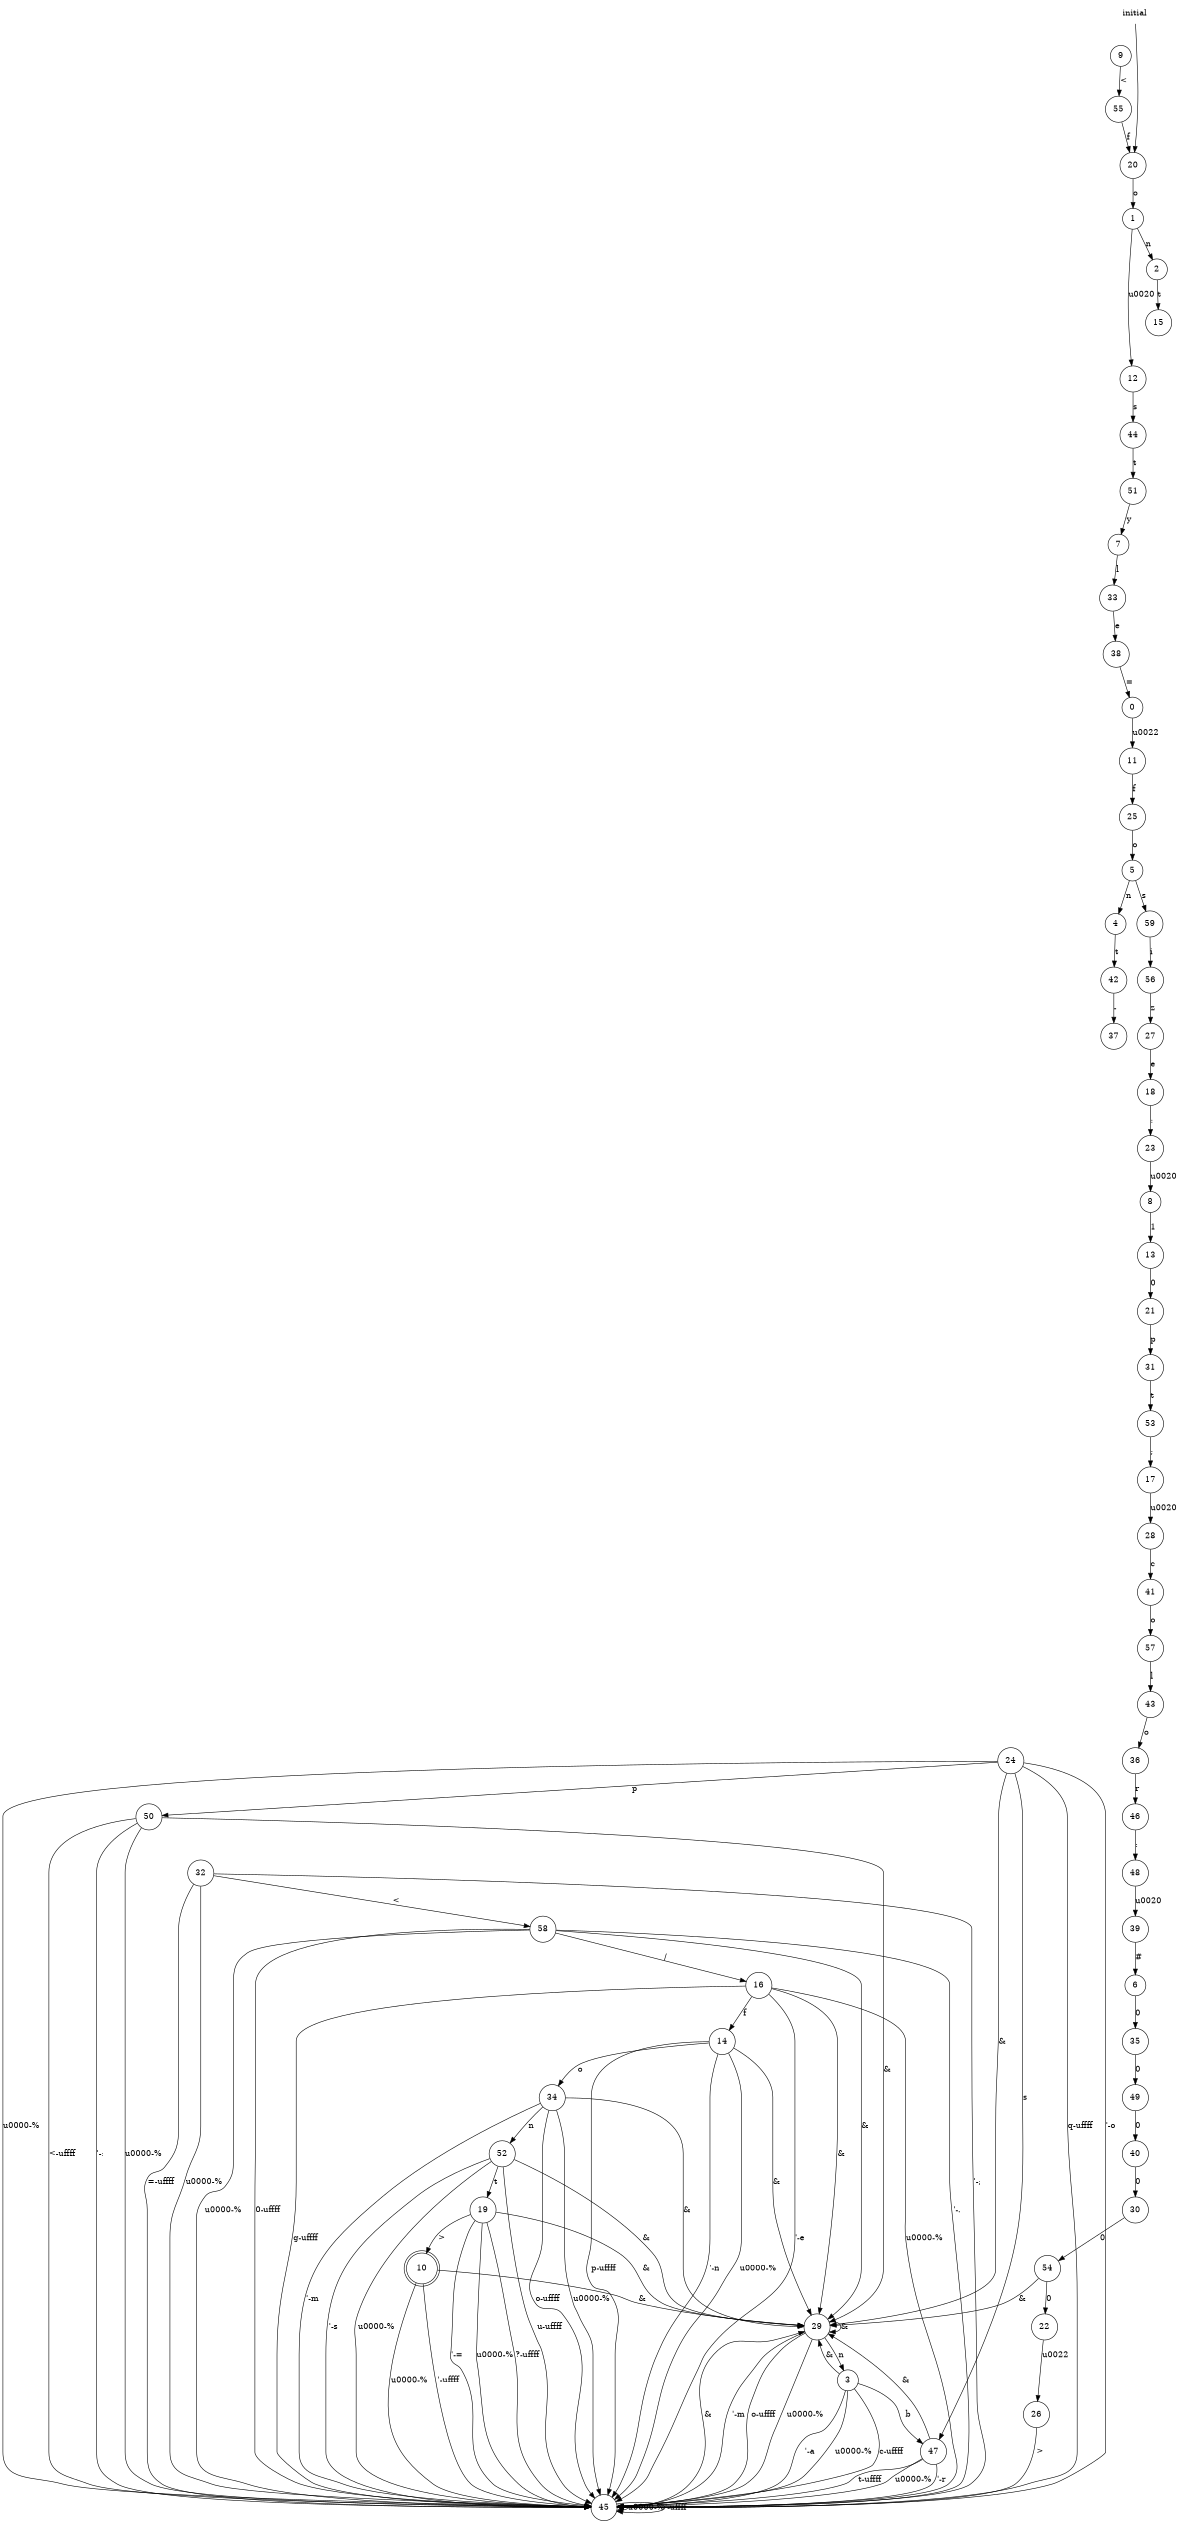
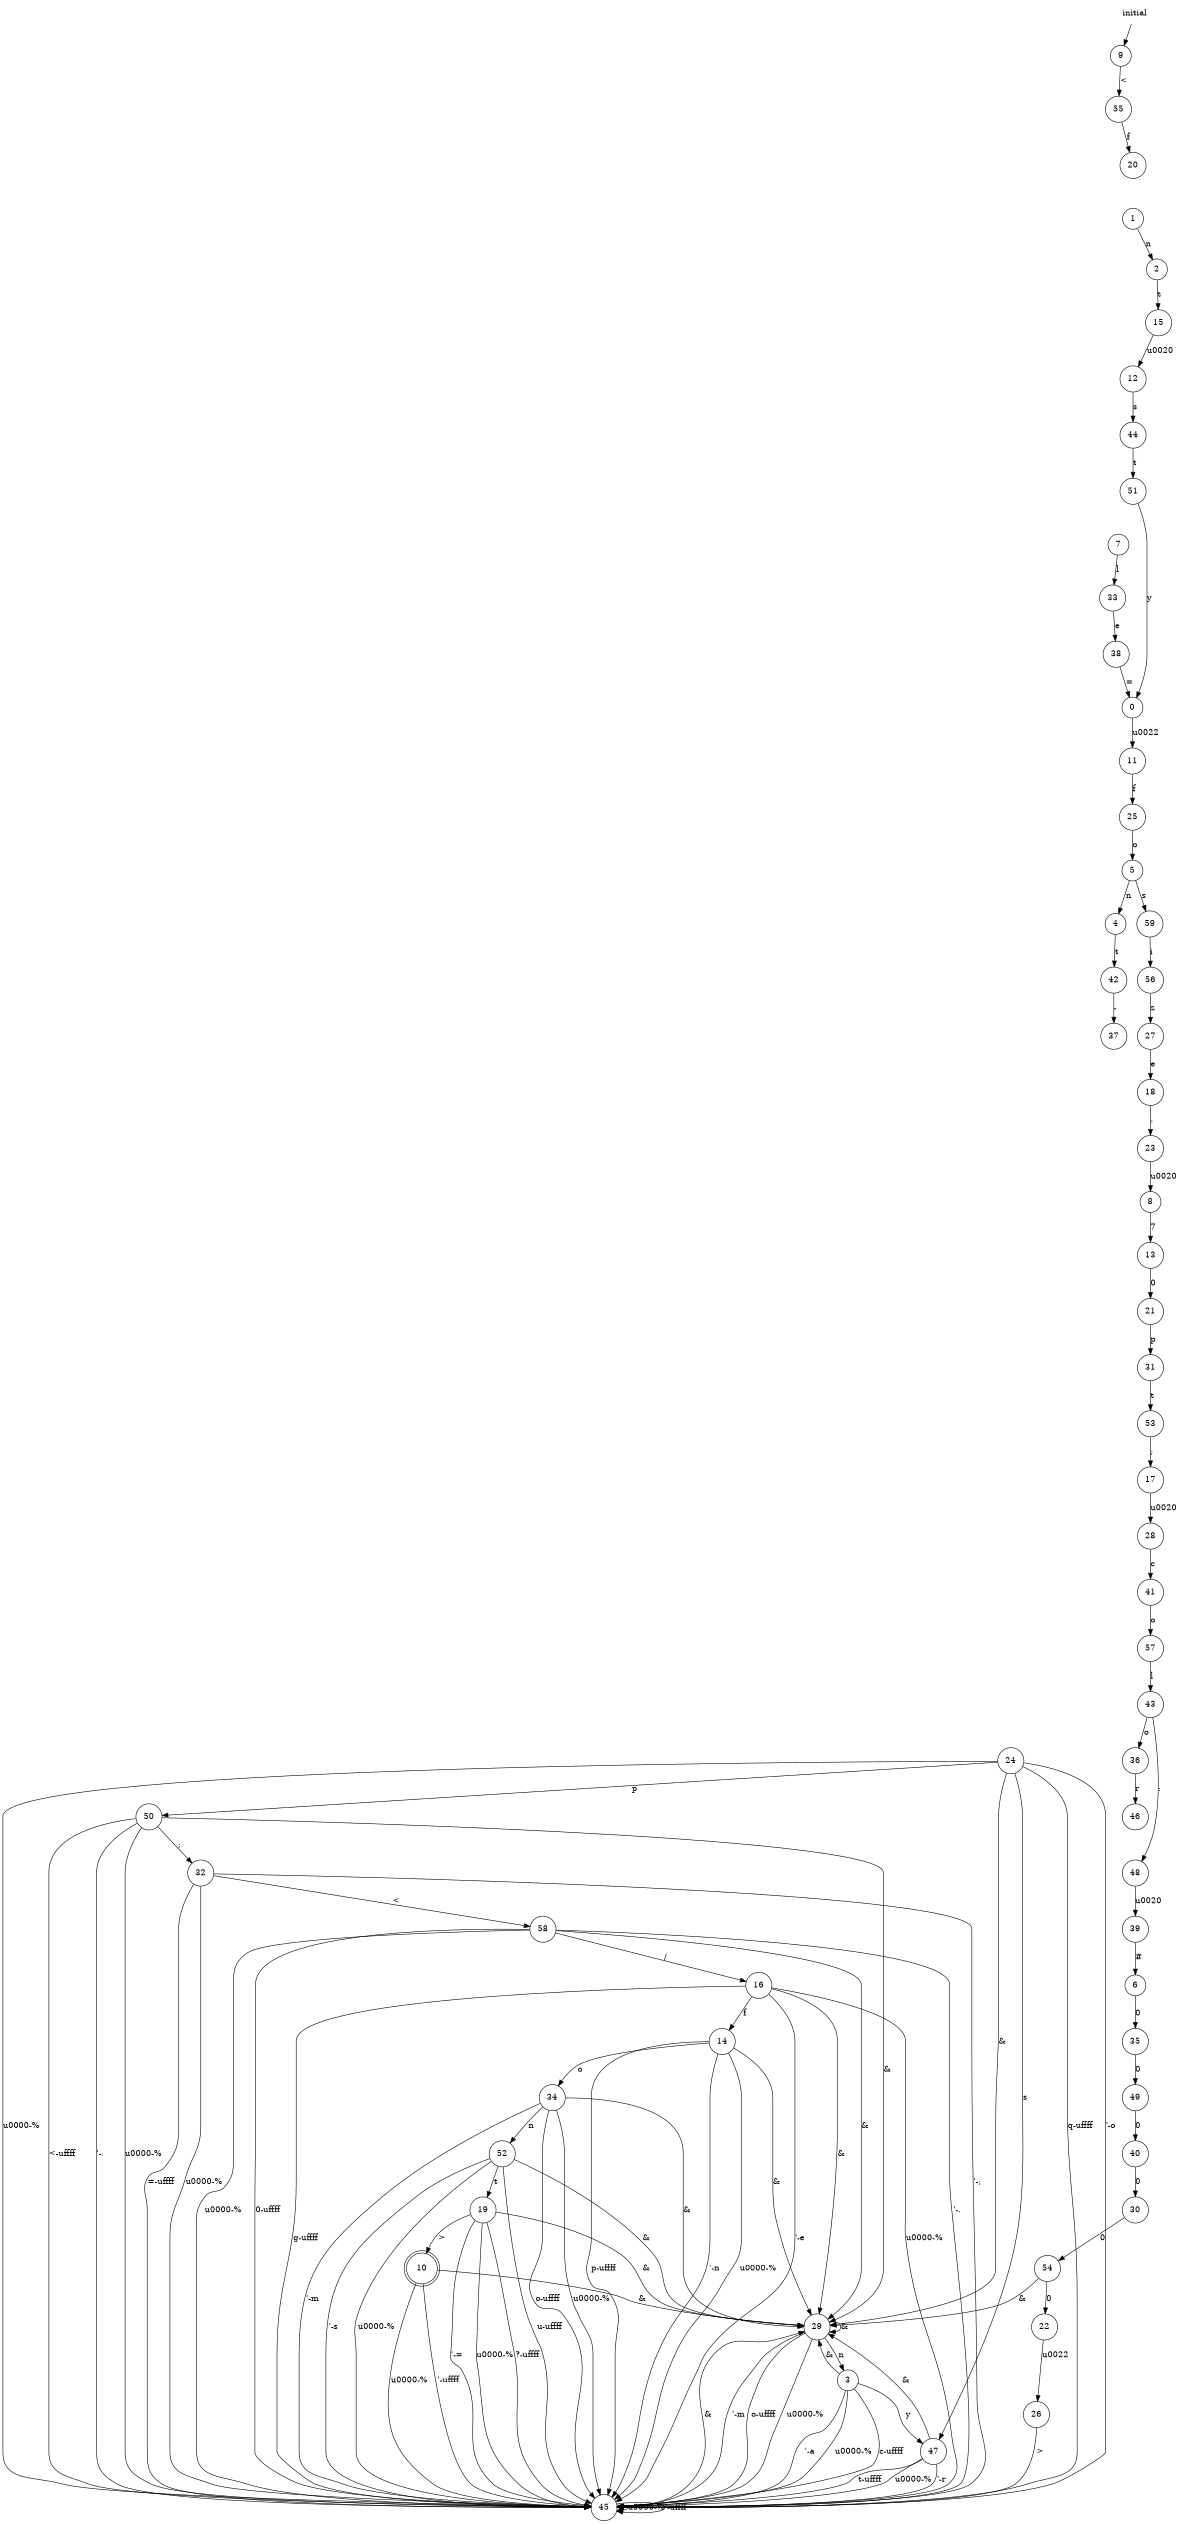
(1138, 85) -> (1129, 32)
(1133, 191) -> none
(1128, 295) -> (1147, 348)
(1126, 517) -> (1147, 598)
(1153, 1227) -> (1153, 1227)
(1135, 1842) -> (1158, 1788)
none -> (173, 1843)
(908, 2415) -> (908, 2415)
